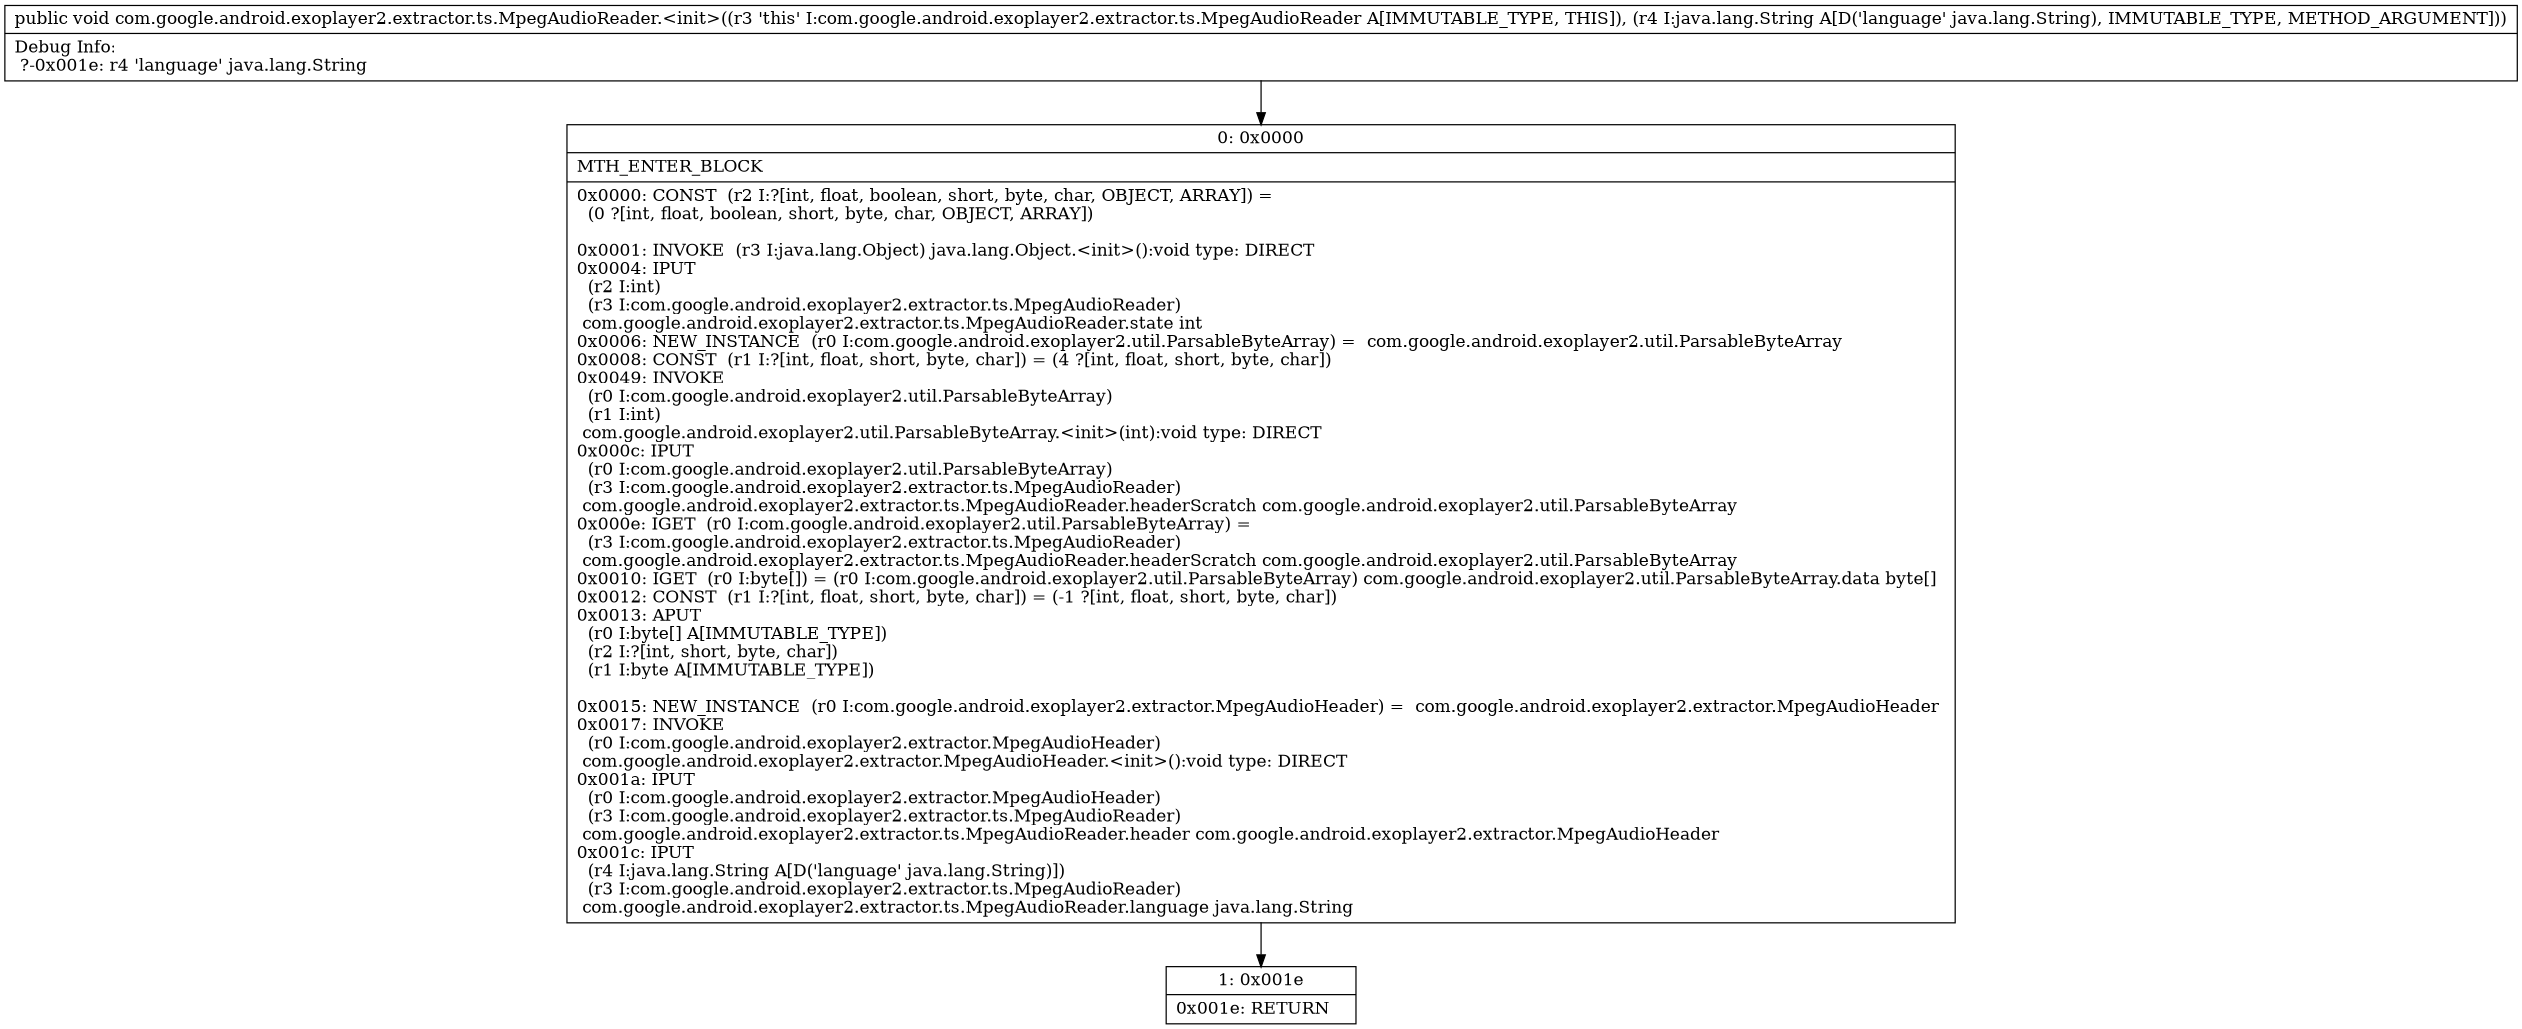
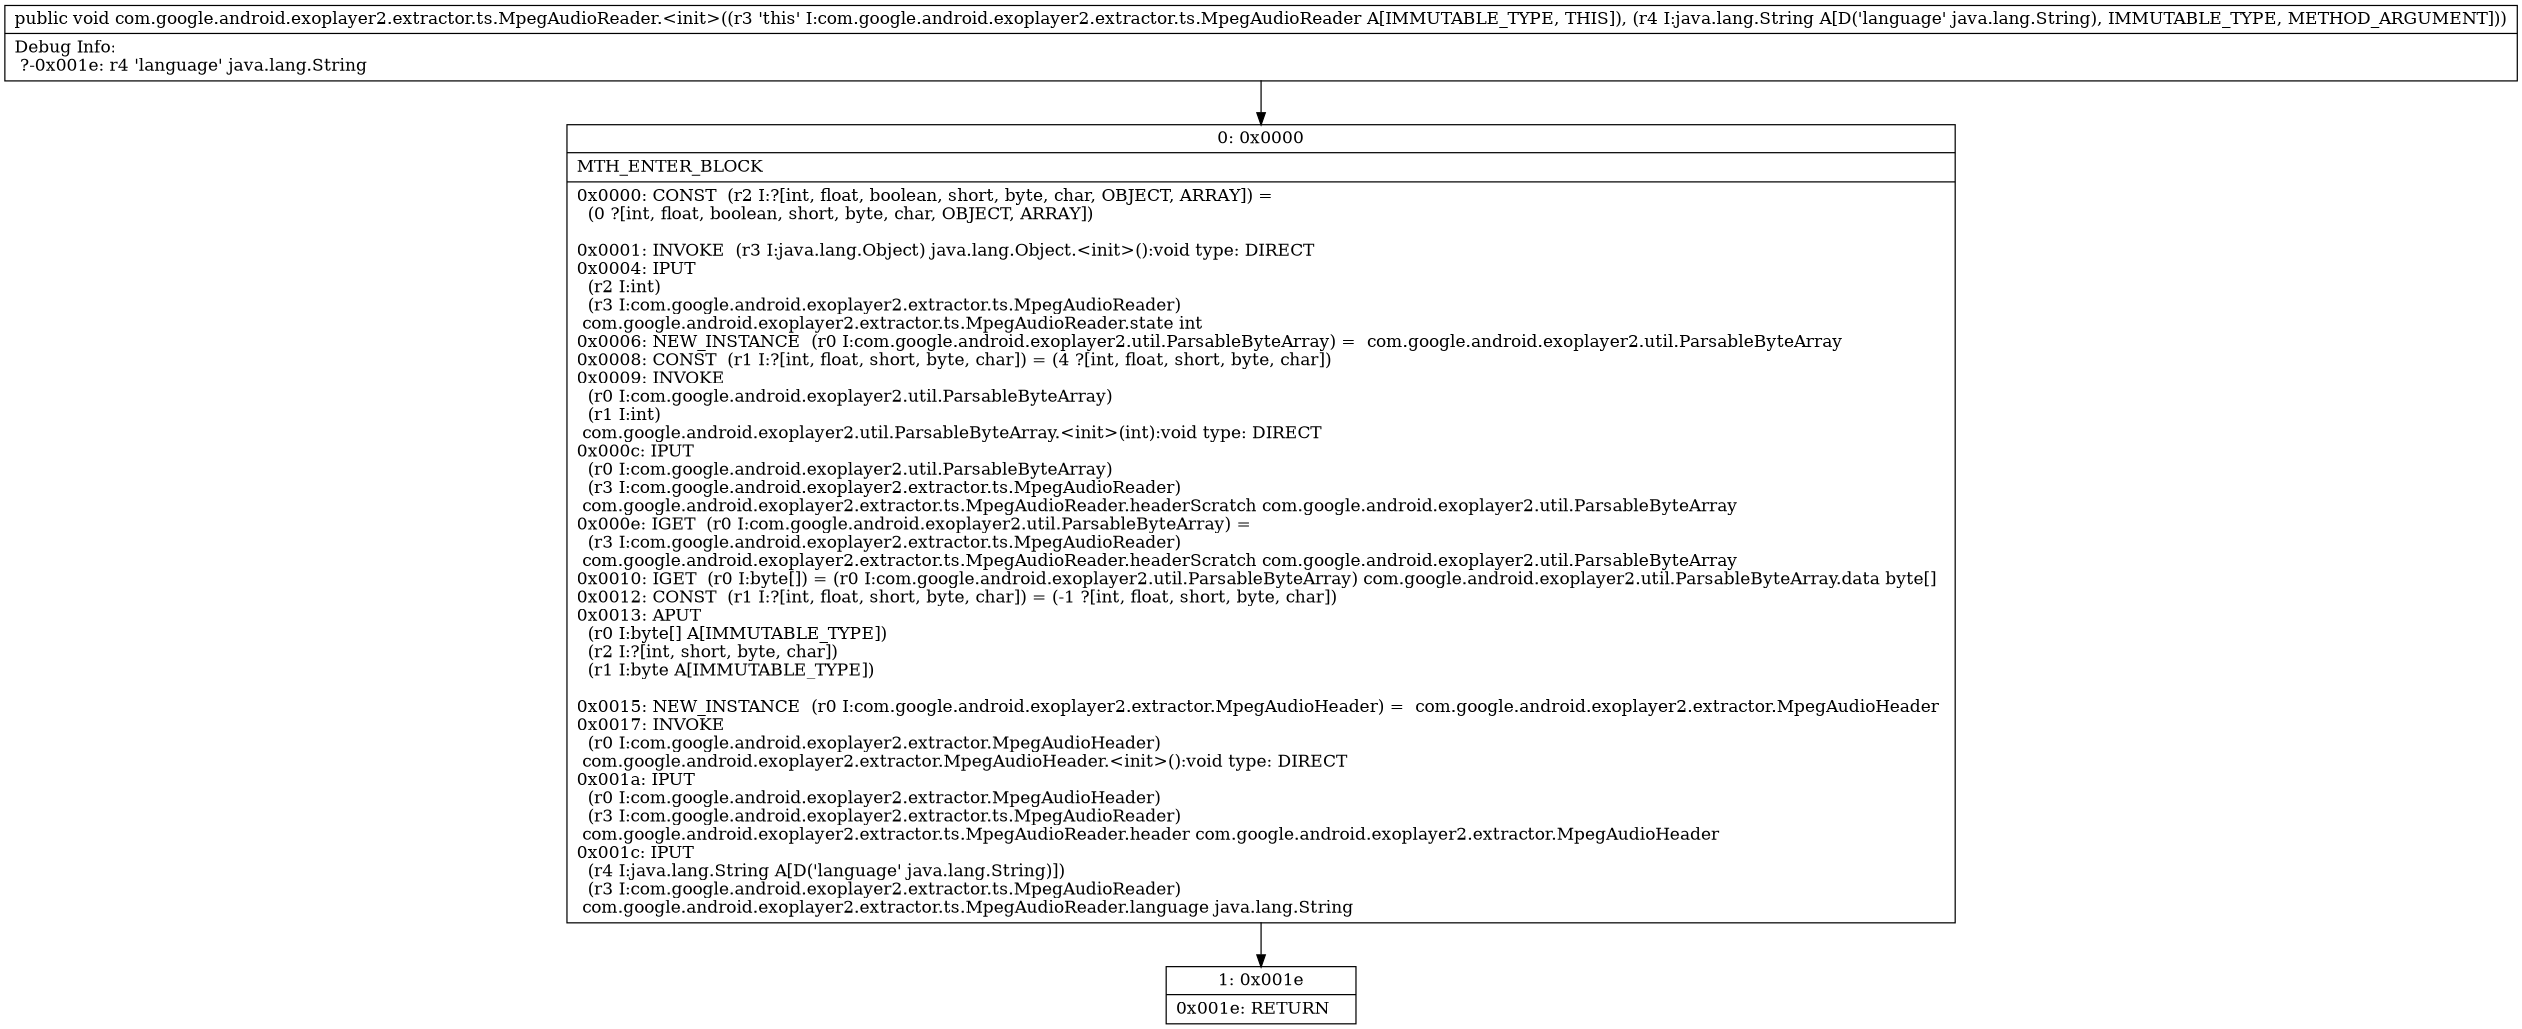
(656, 378) -> (656, 378)
